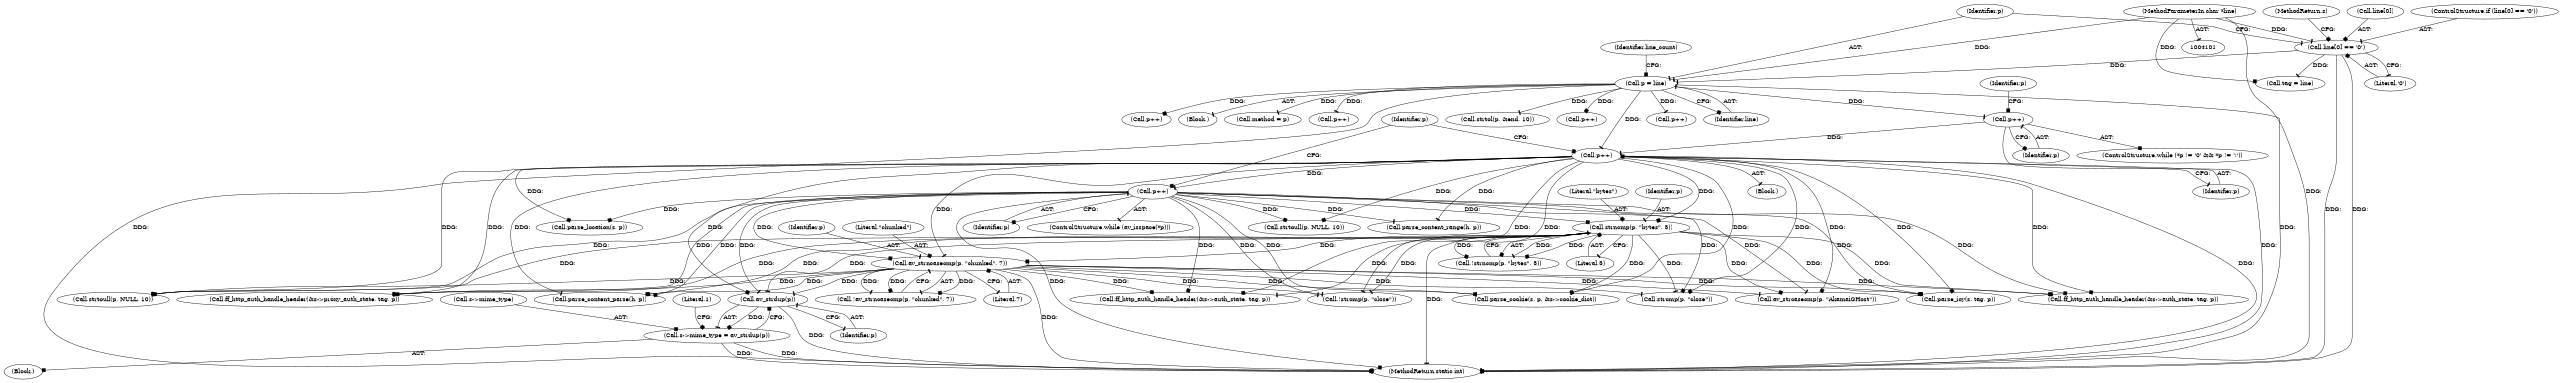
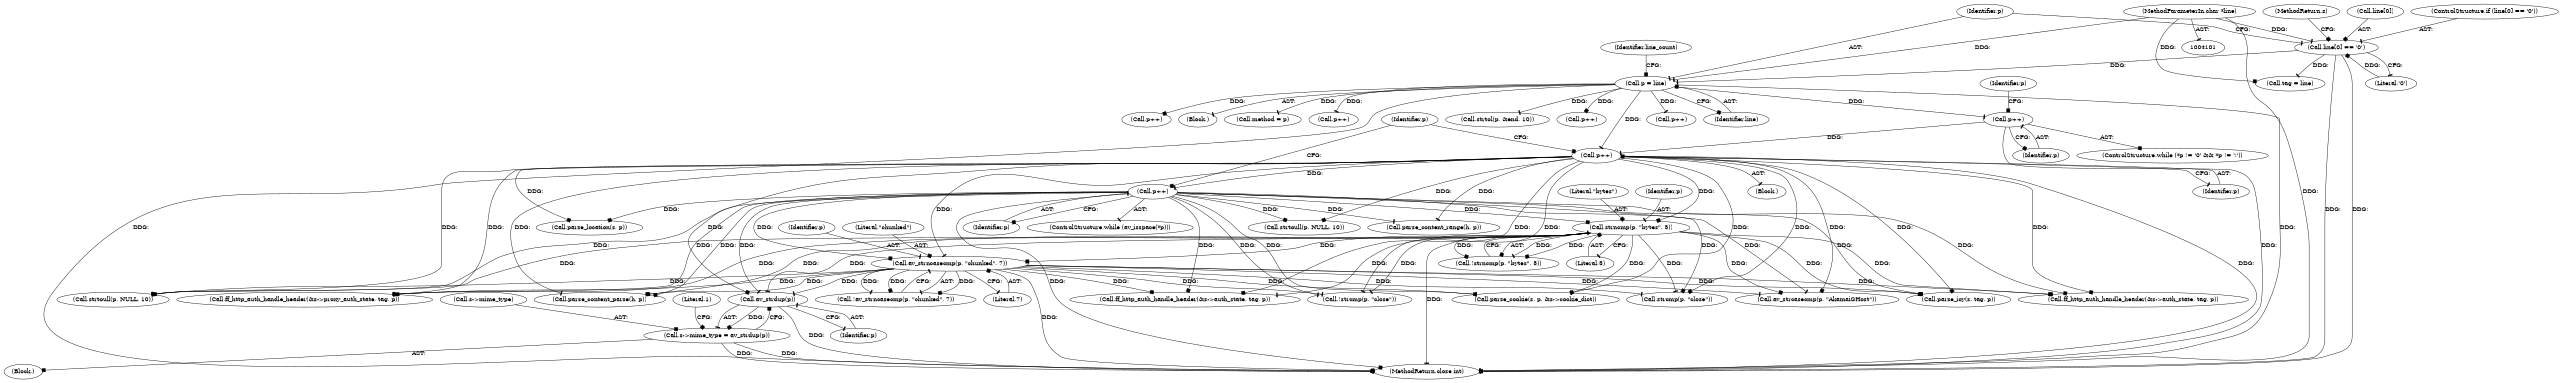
(2372, 66) -> (2373, 66)
(1707, 95) -> (1708, 95)
(1427, 372) -> (1427, 372)
